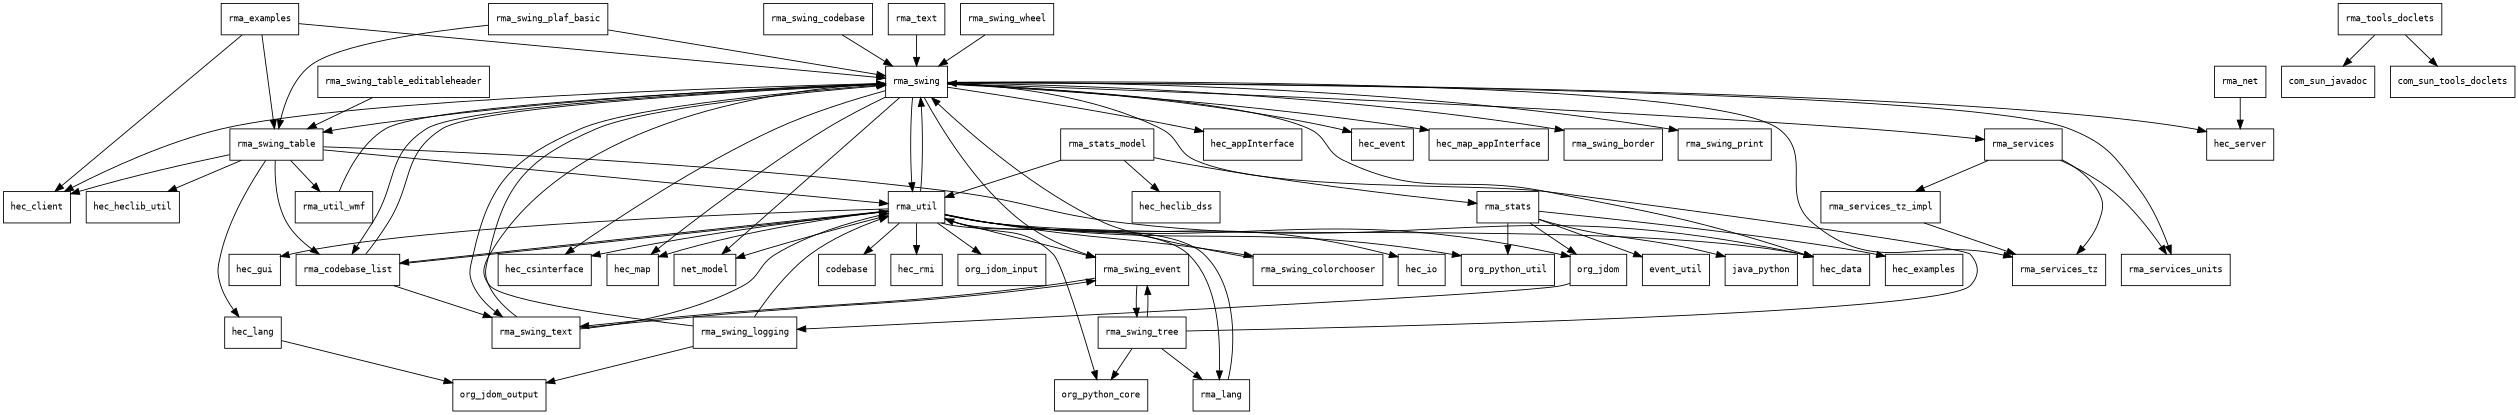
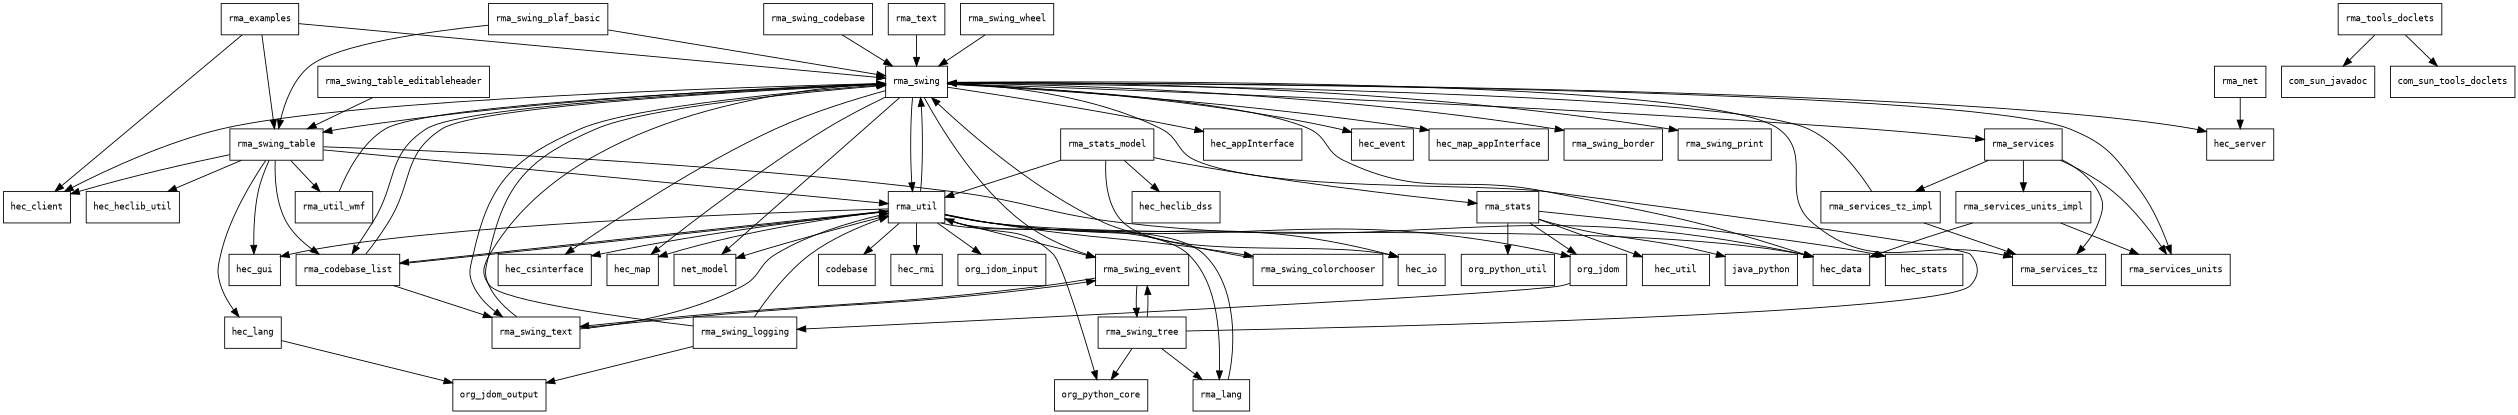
none -> (1429, 94)
none -> (256, 202)
none -> (2023, 207)
(1198, 236) -> none
none -> (1230, 247)
(1676, 270) -> (1676, 270)
(1924, 270) -> (1924, 270)
